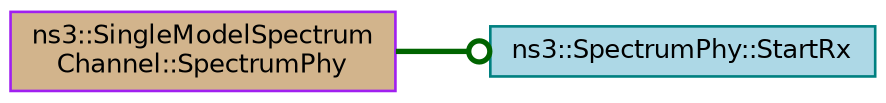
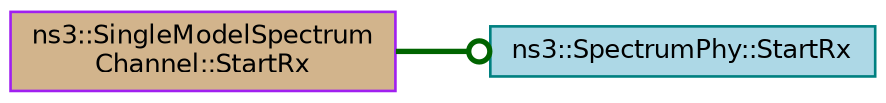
(203, 51) -> (203, 51)
